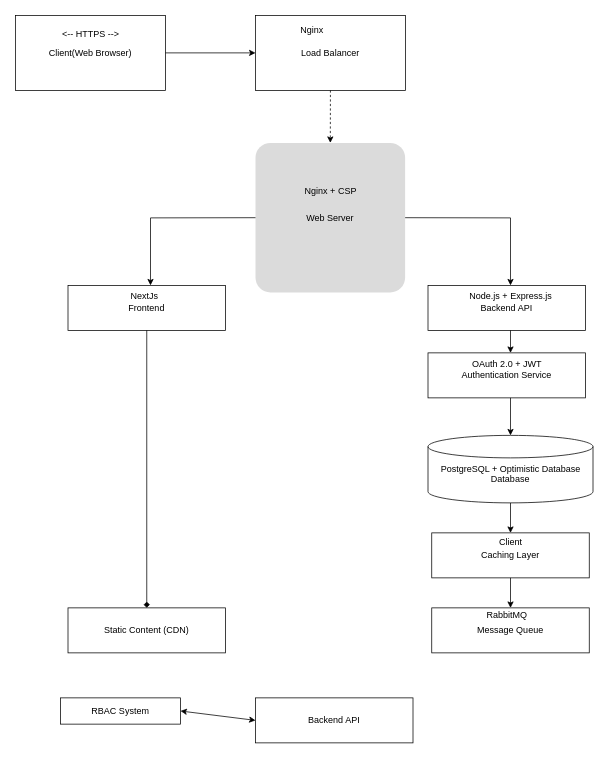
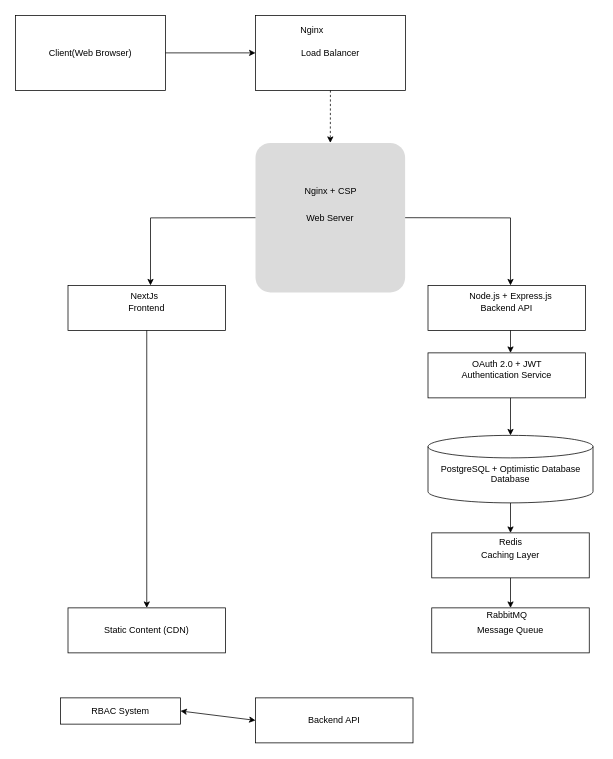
(90, 34) -> none
(511, 548) -> (511, 548)
(147, 601) -> (147, 601)
